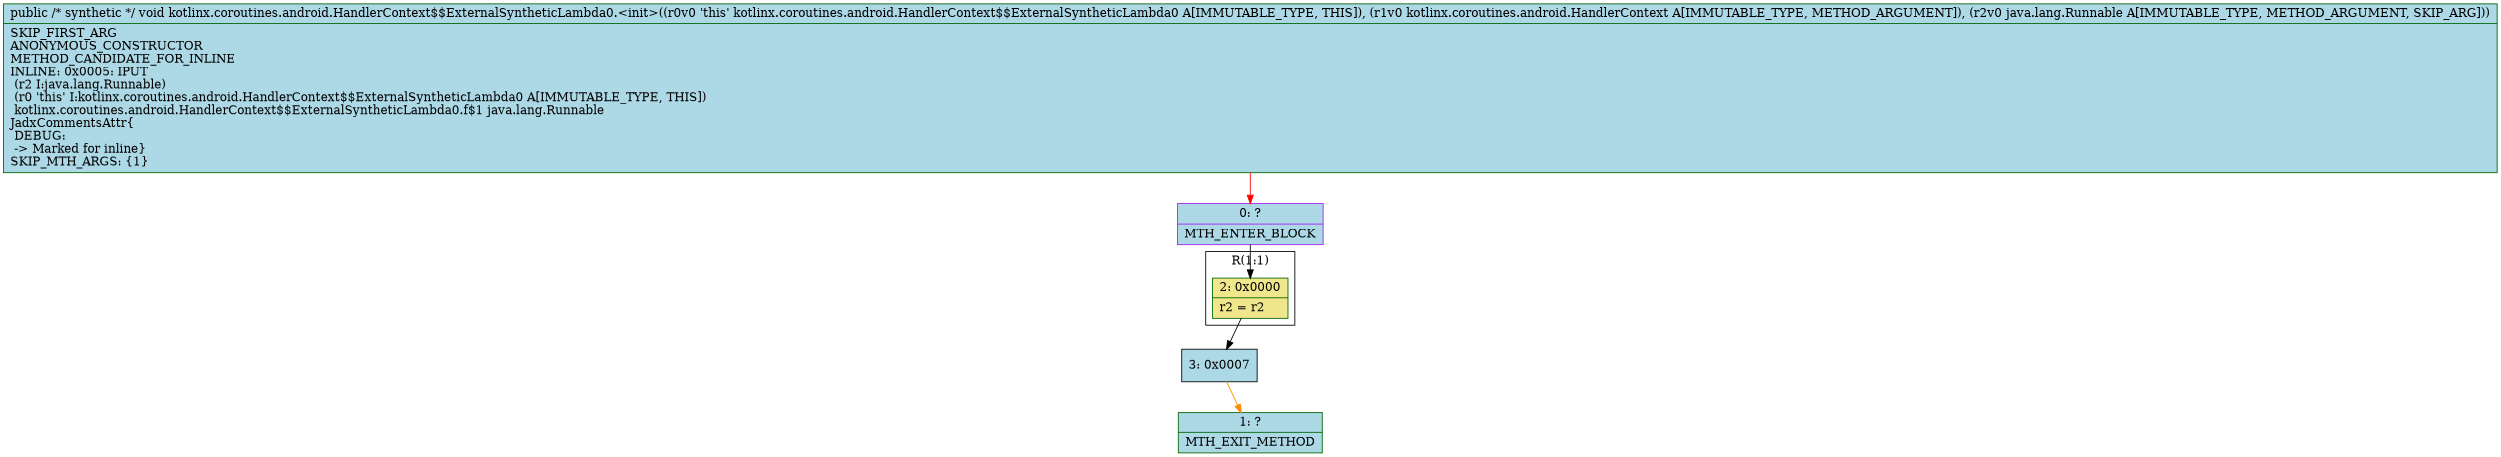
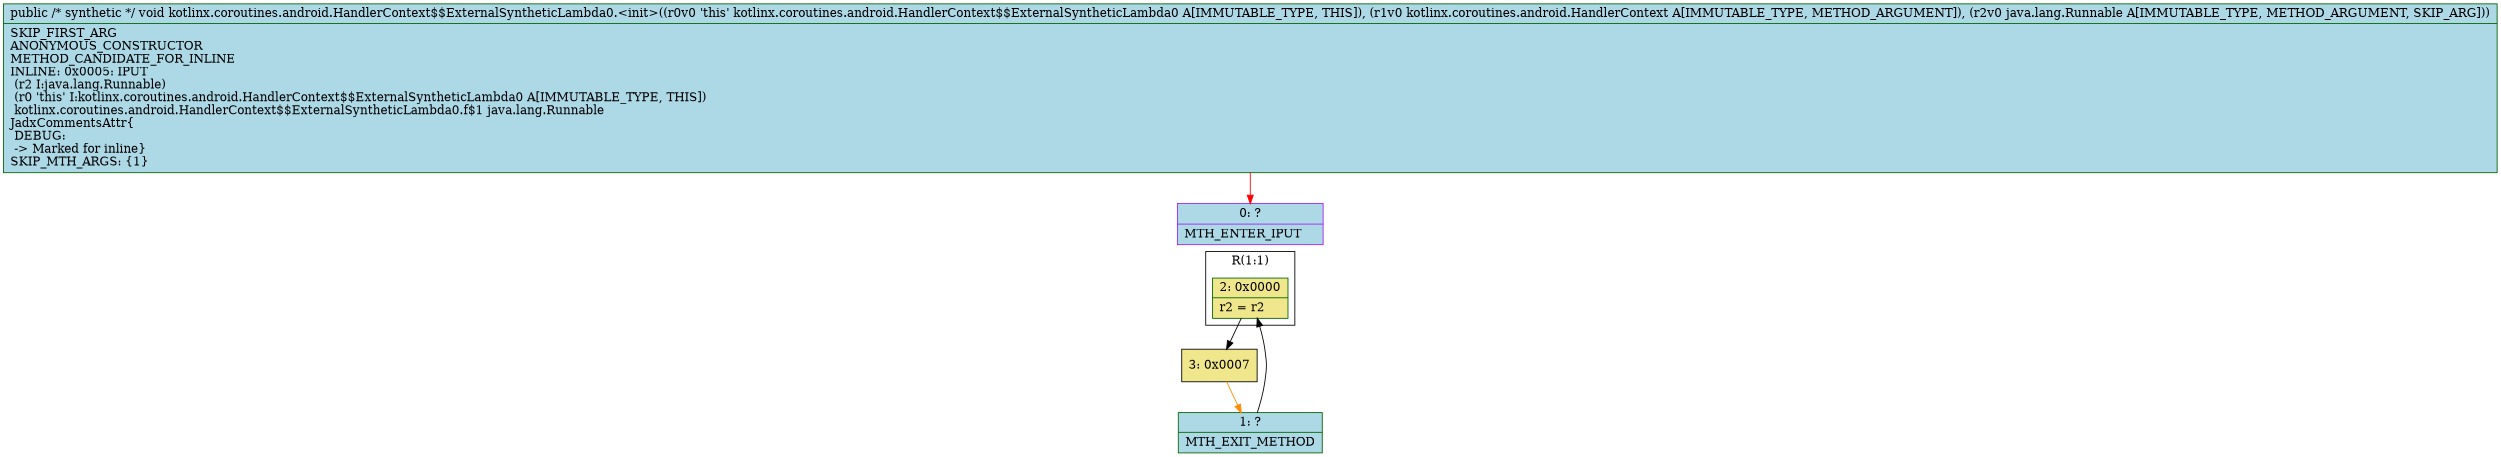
(1250, 234) -> (1243, 234)
(1250, 257) -> (1266, 370)
(1219, 365) -> (1219, 365)
